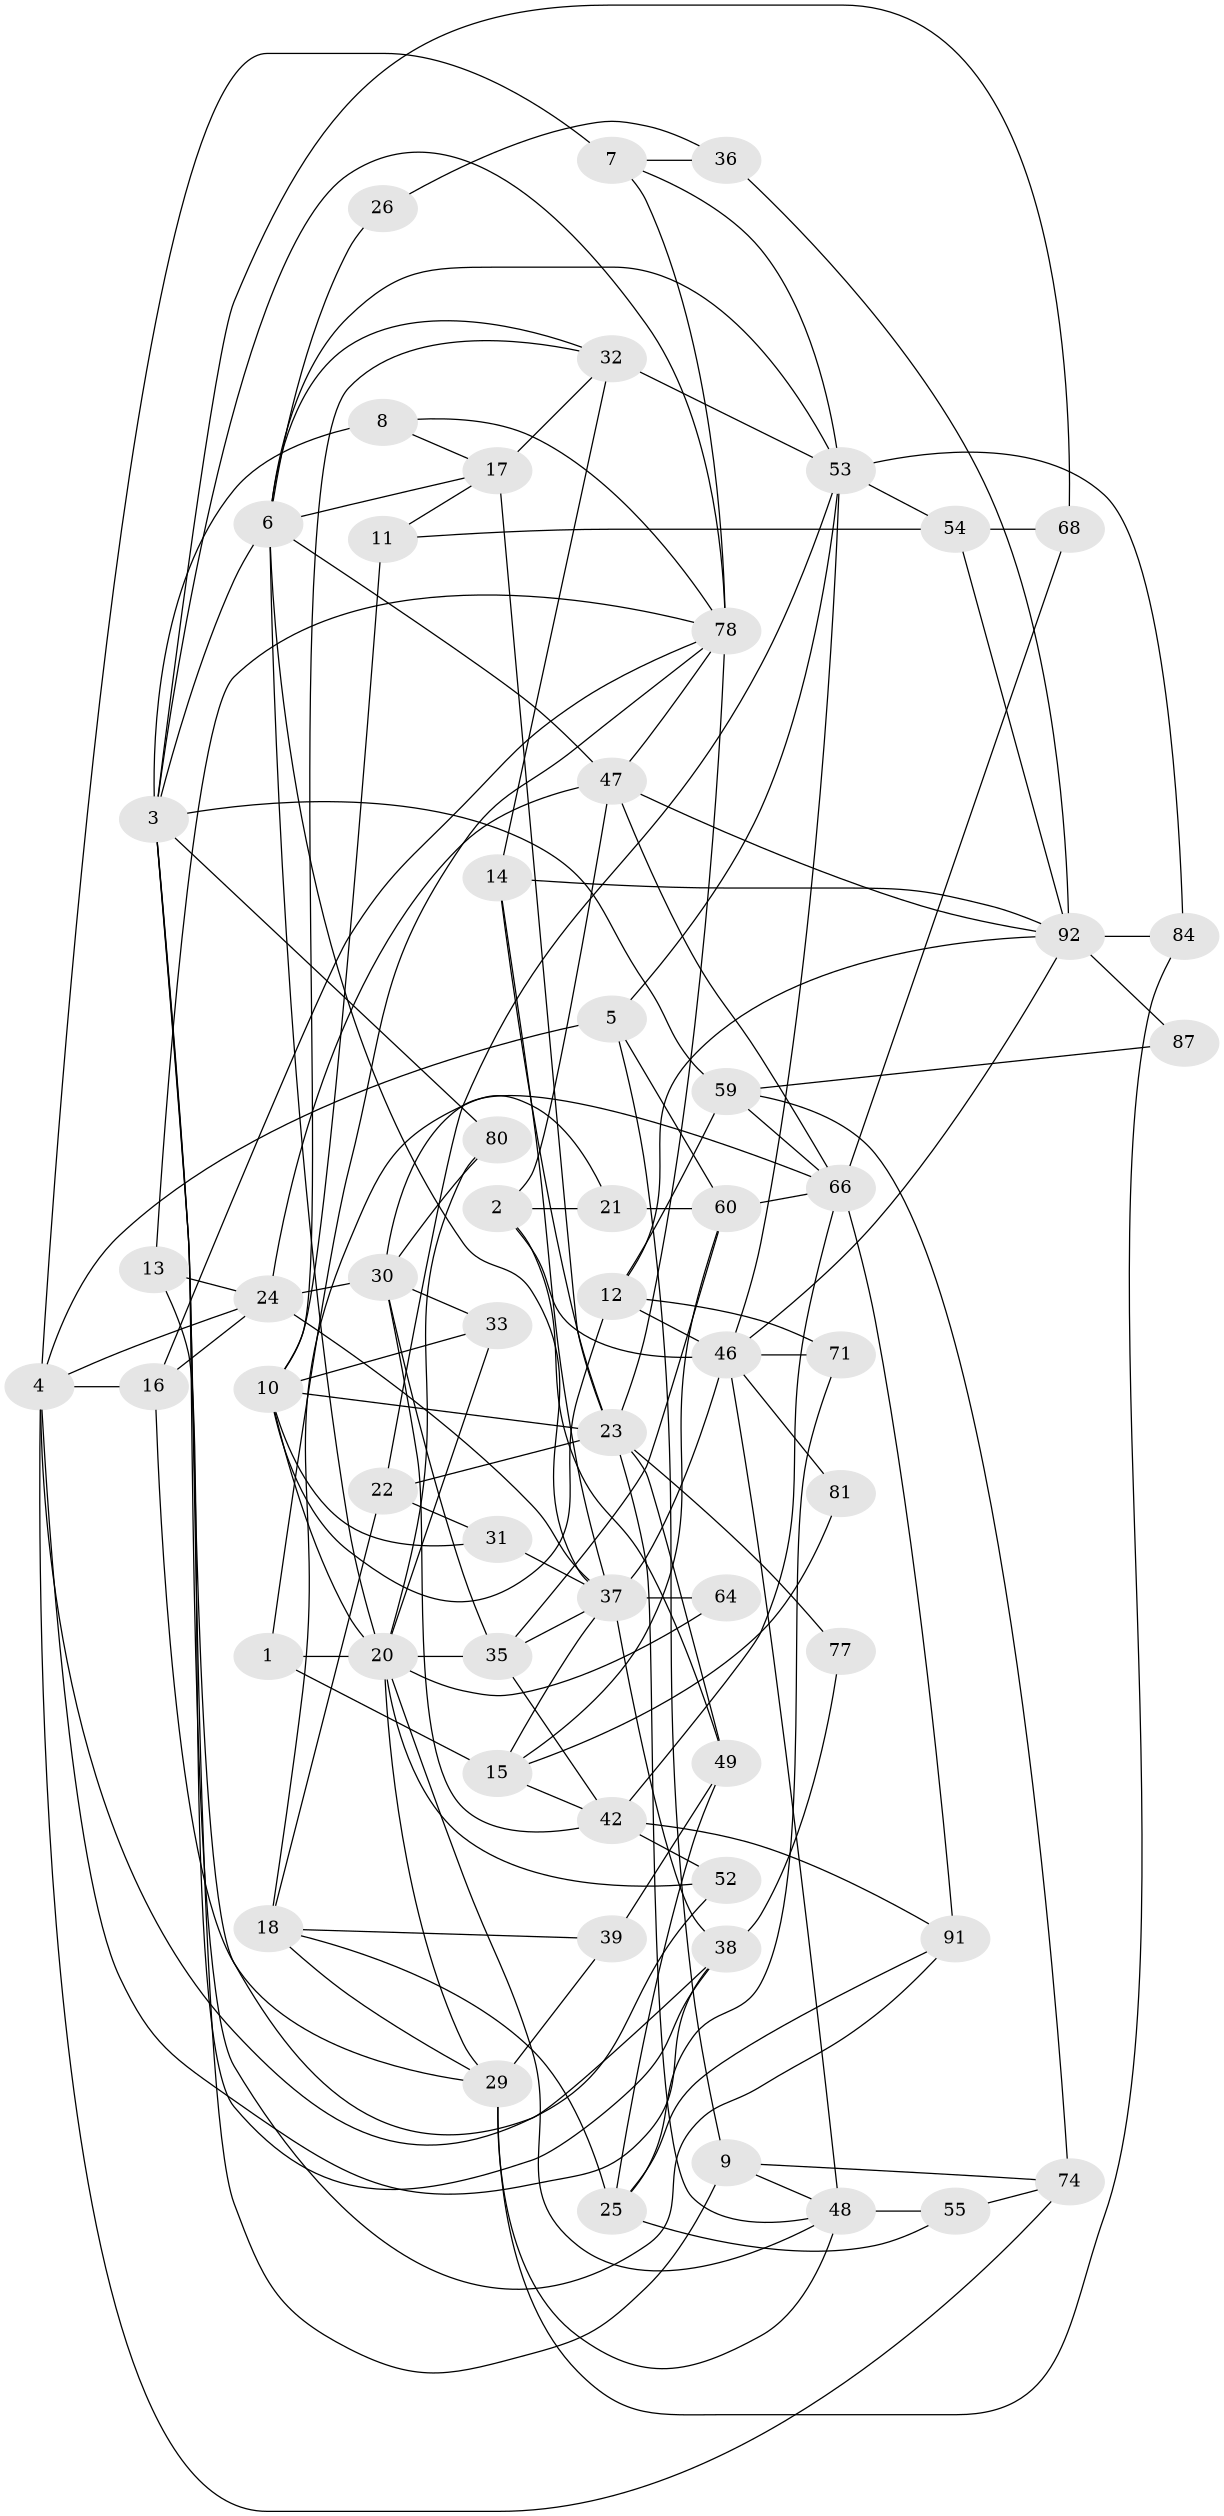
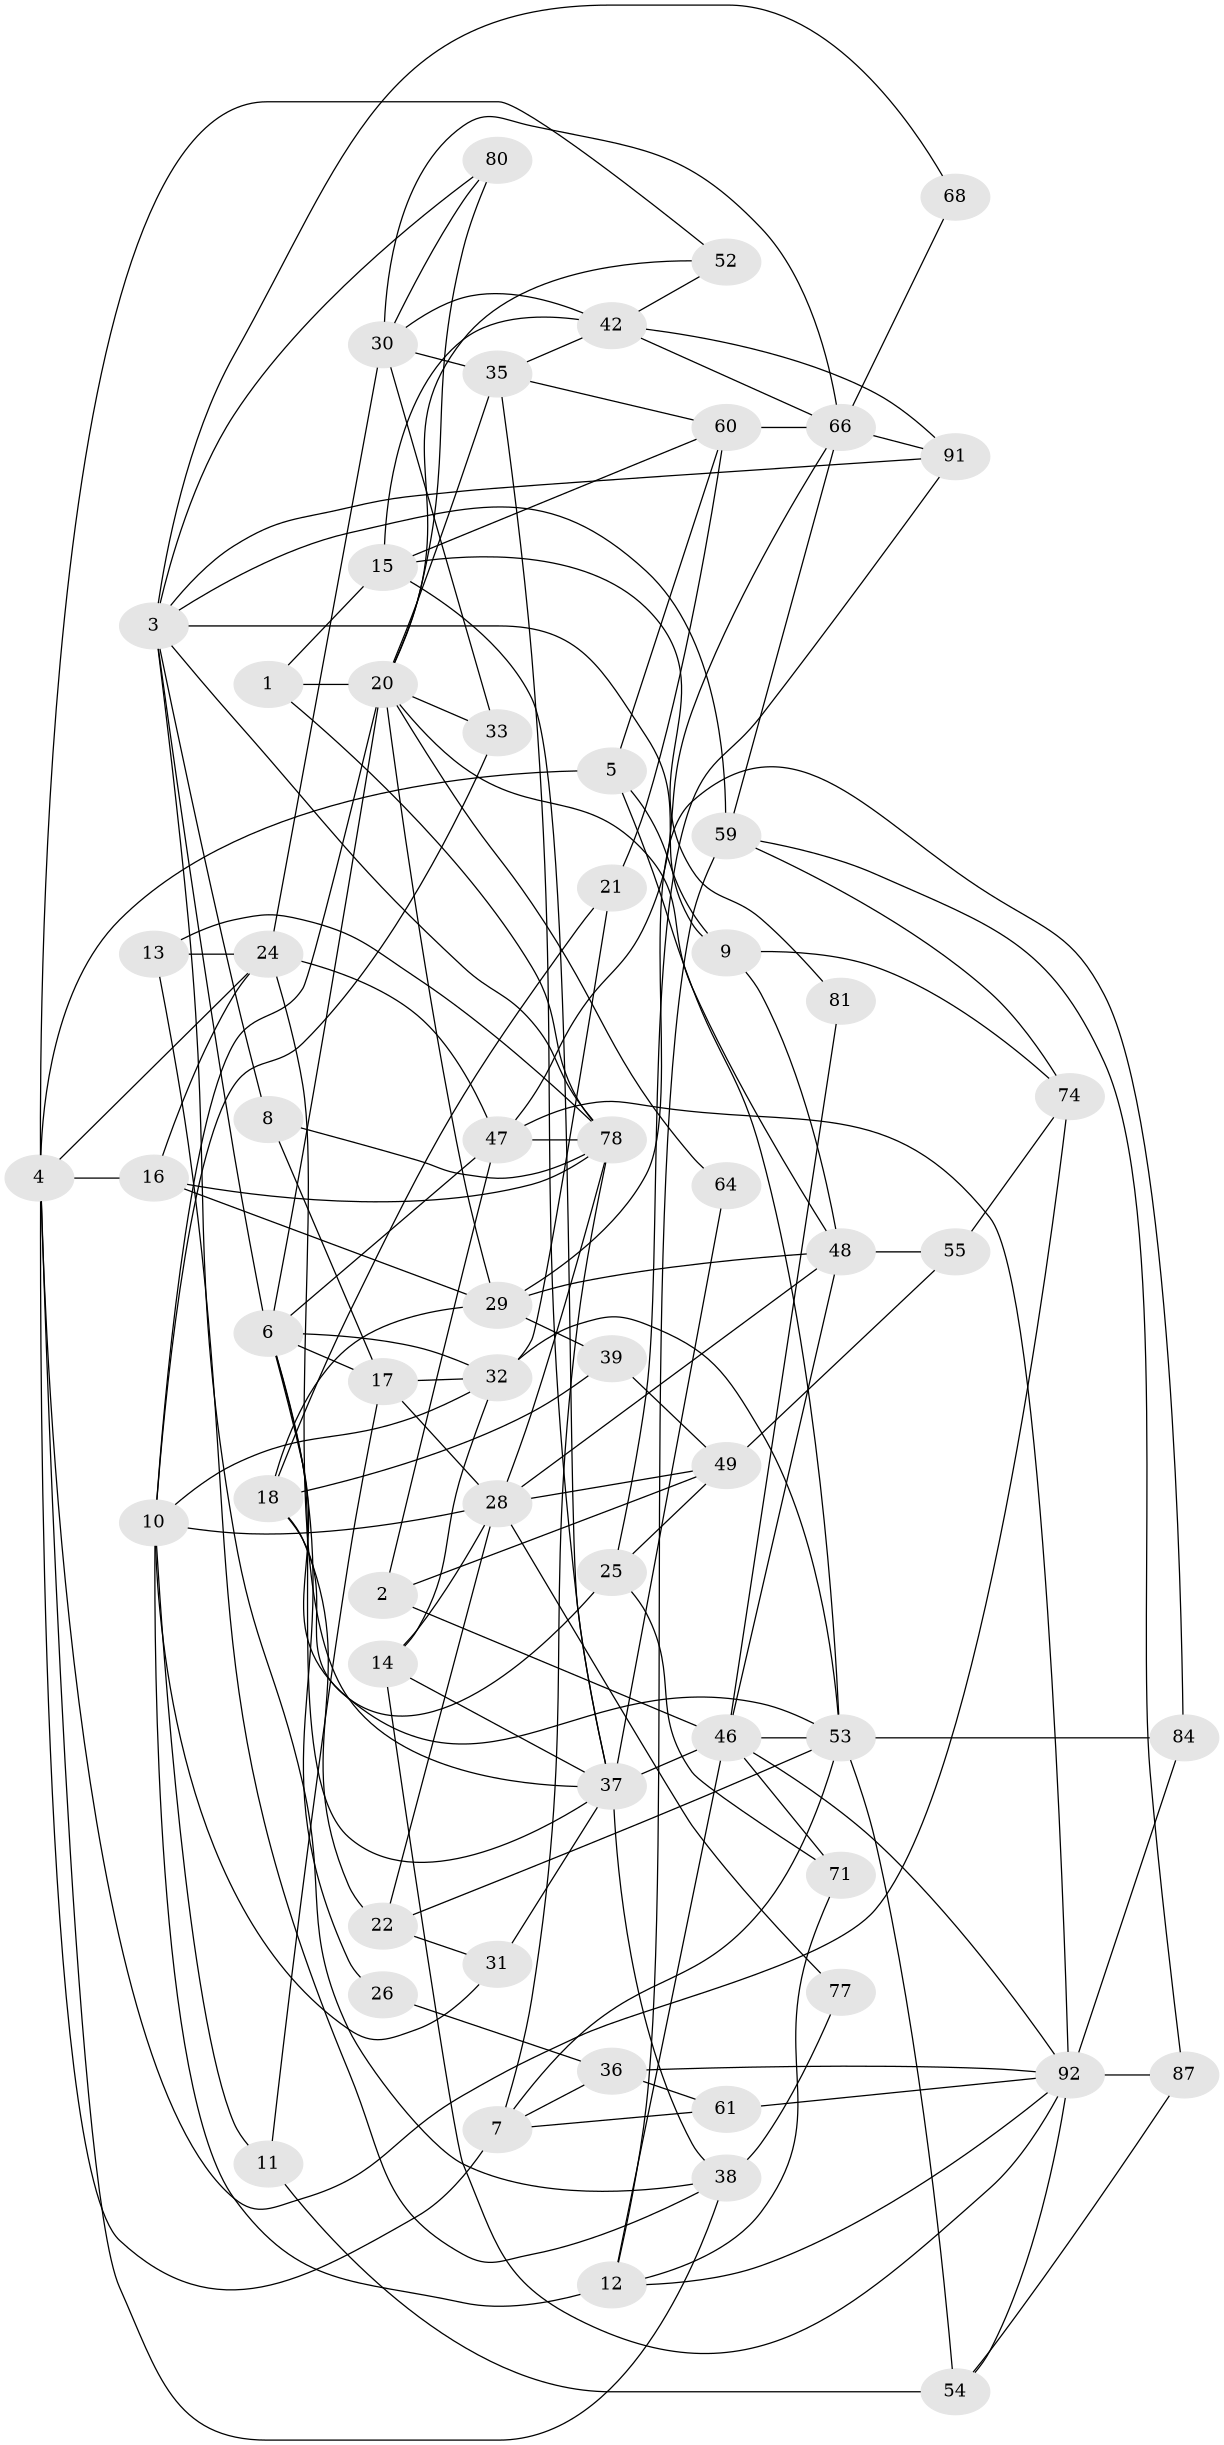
(1013, 529) -> (1074, 2236)
(555, 1209) -> (574, 1115)
(612, 1433) -> (497, 1504)
none -> (726, 2109)
(786, 2250) -> (841, 1359)
